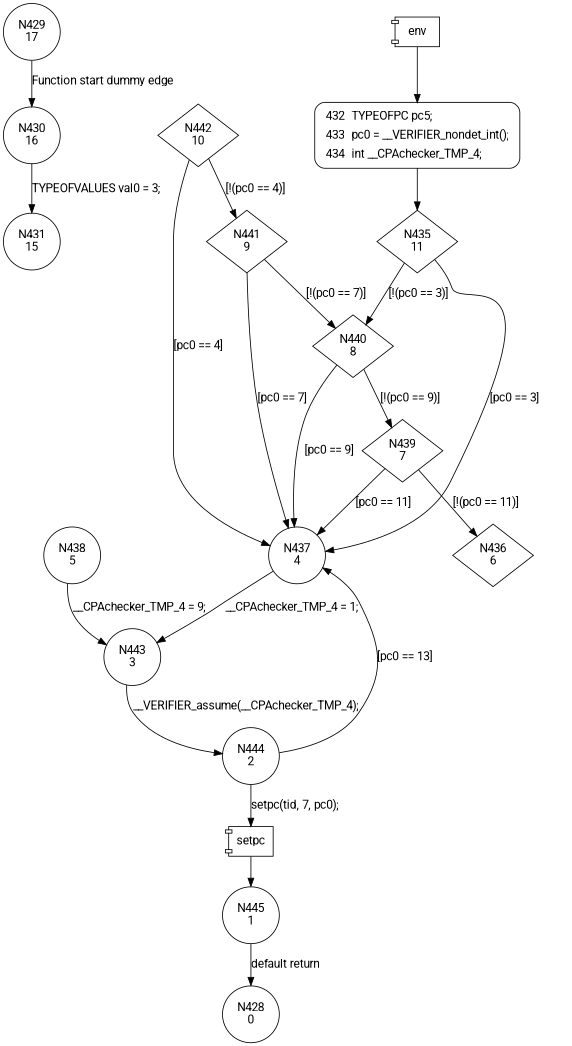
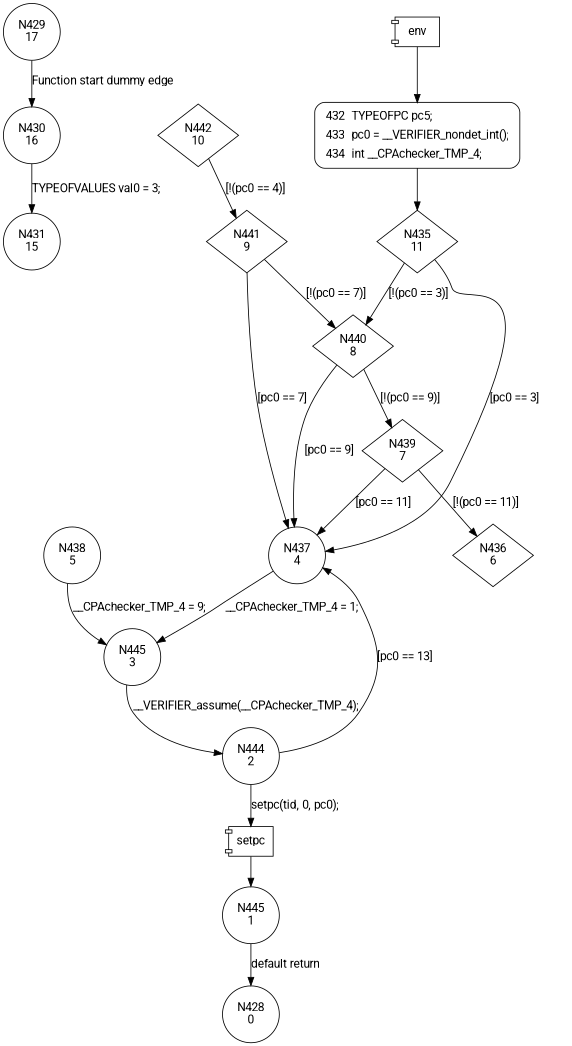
(173, 372) -> none
(132, 657) -> (132, 657)
(295, 806) -> (295, 806)
